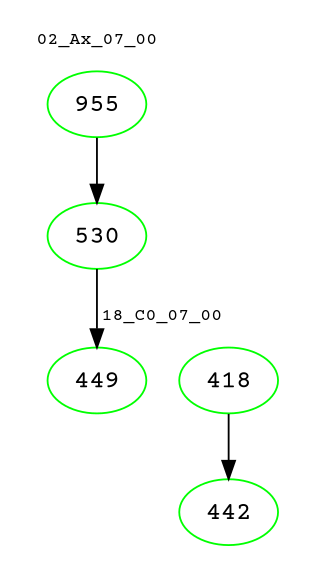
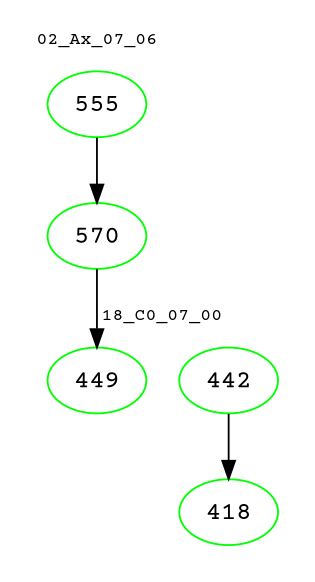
(98, 39) -> (98, 39)
(97, 104) -> (97, 104)
(97, 236) -> (97, 236)
(229, 437) -> (229, 437)
